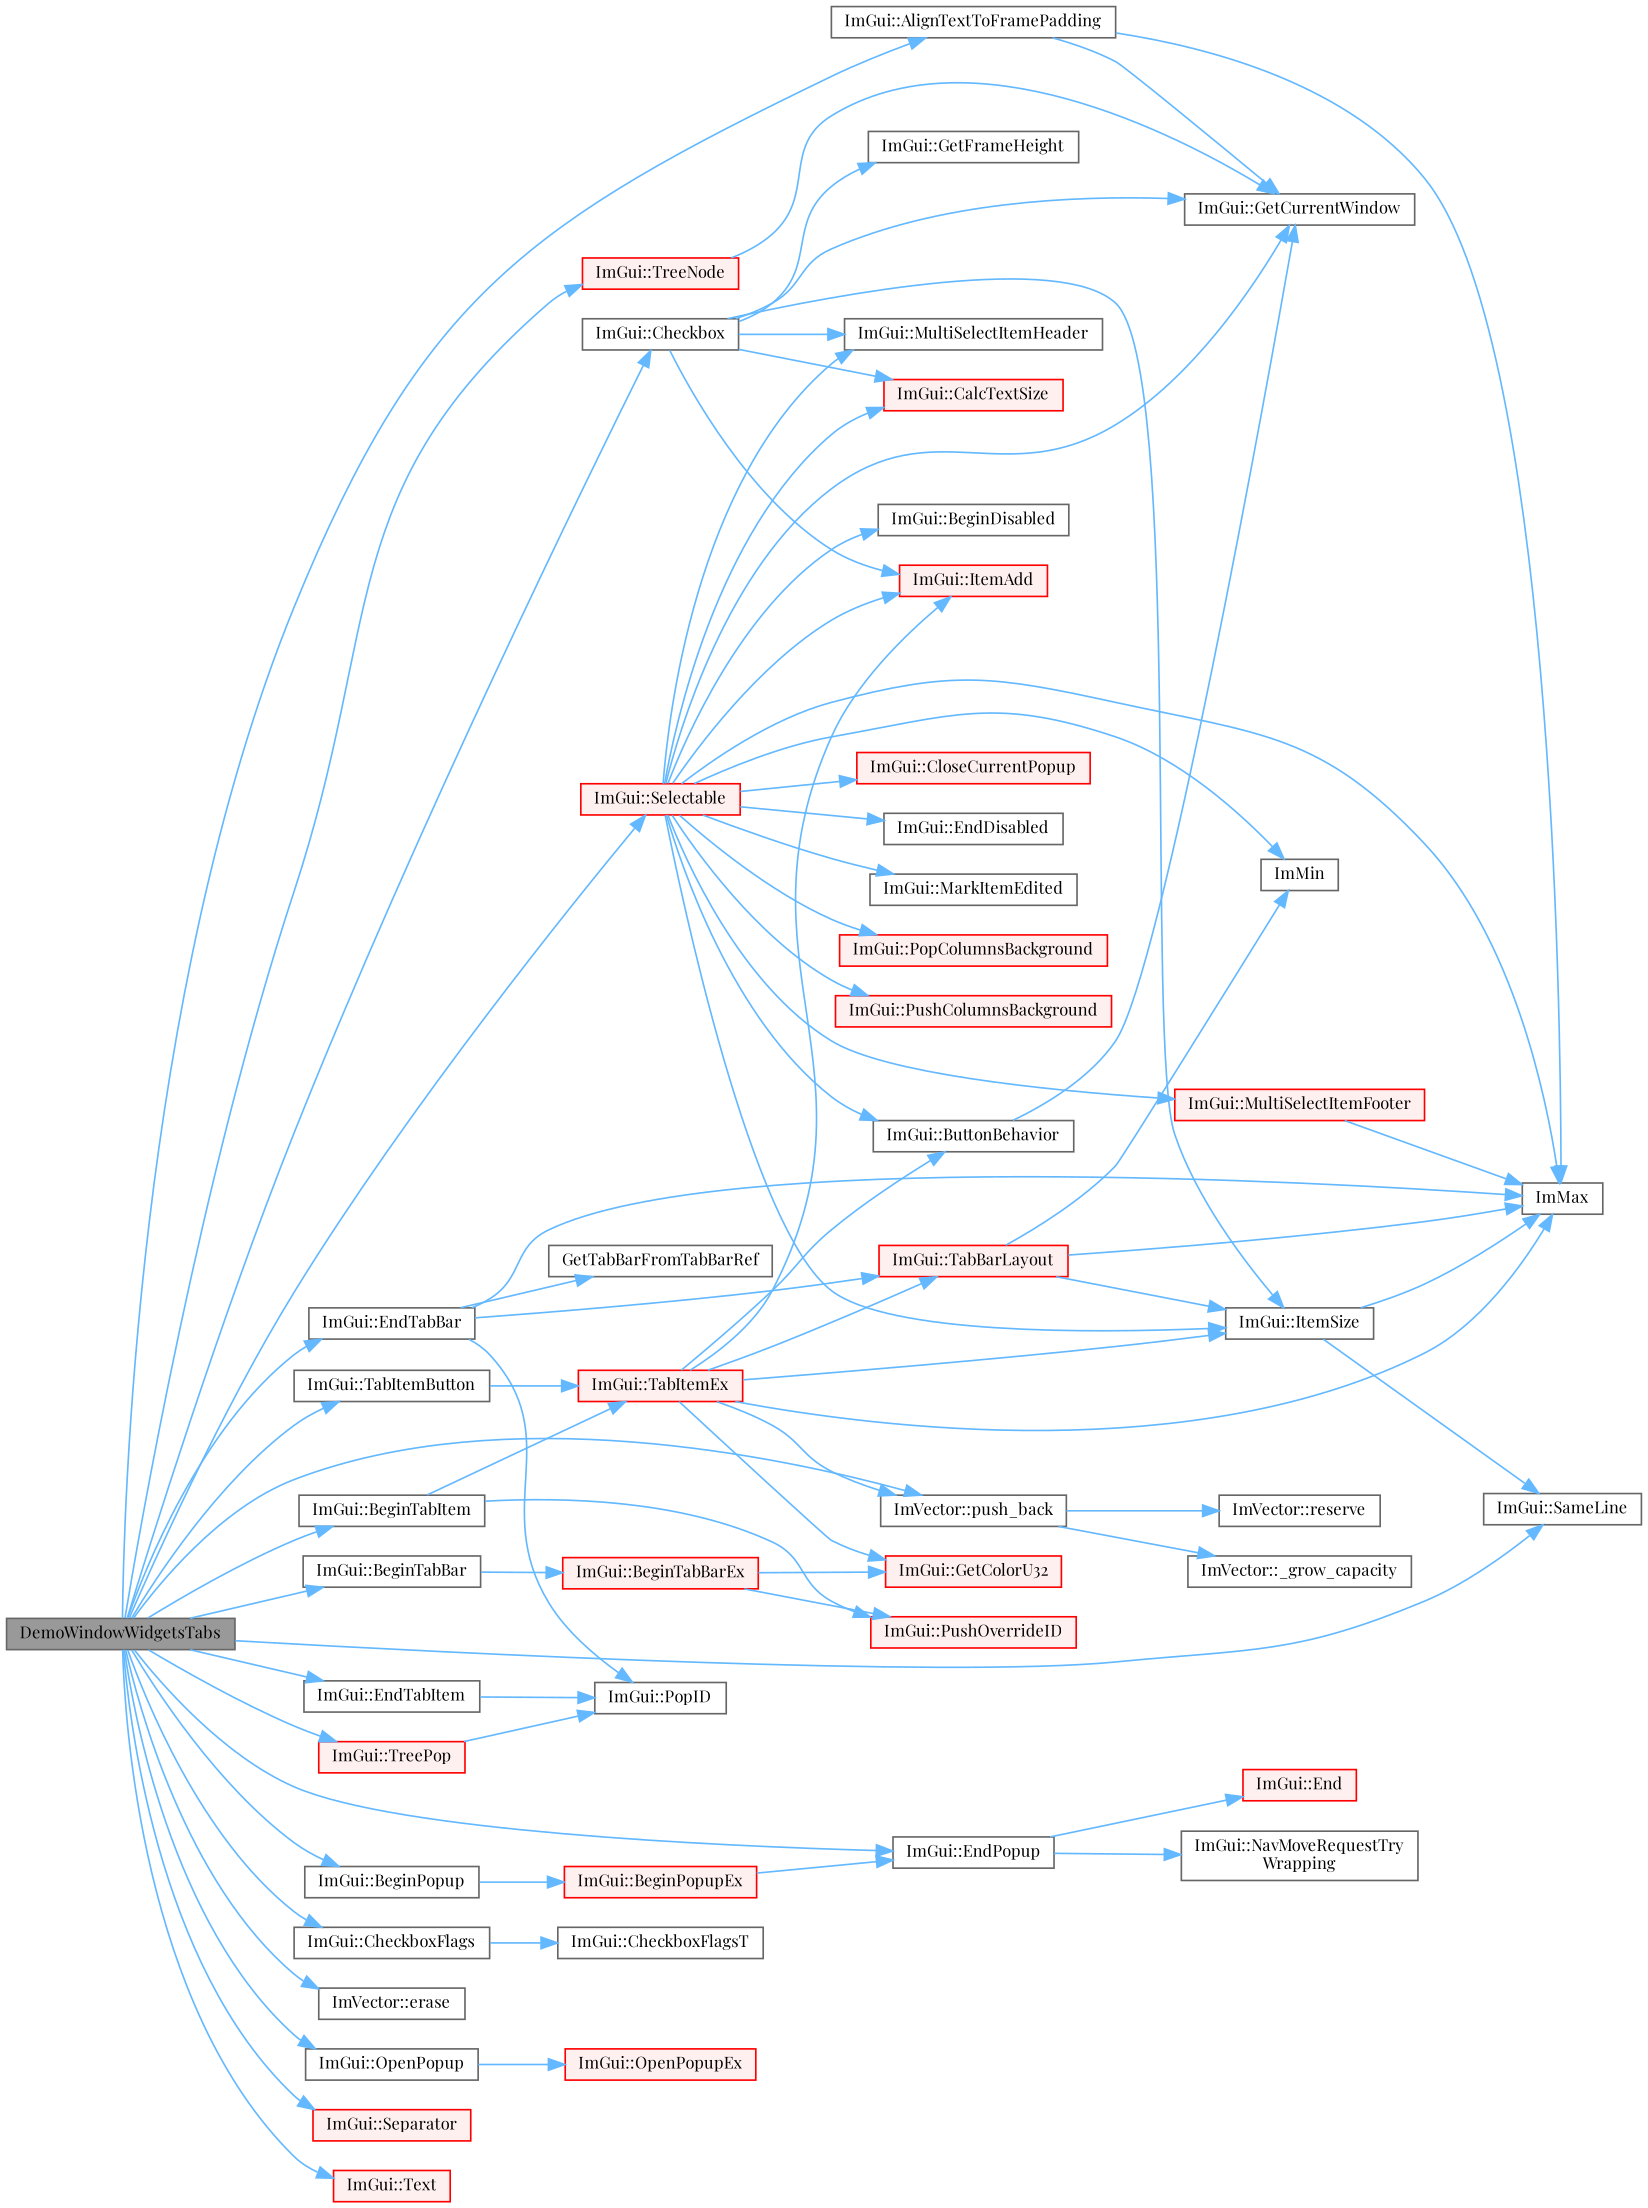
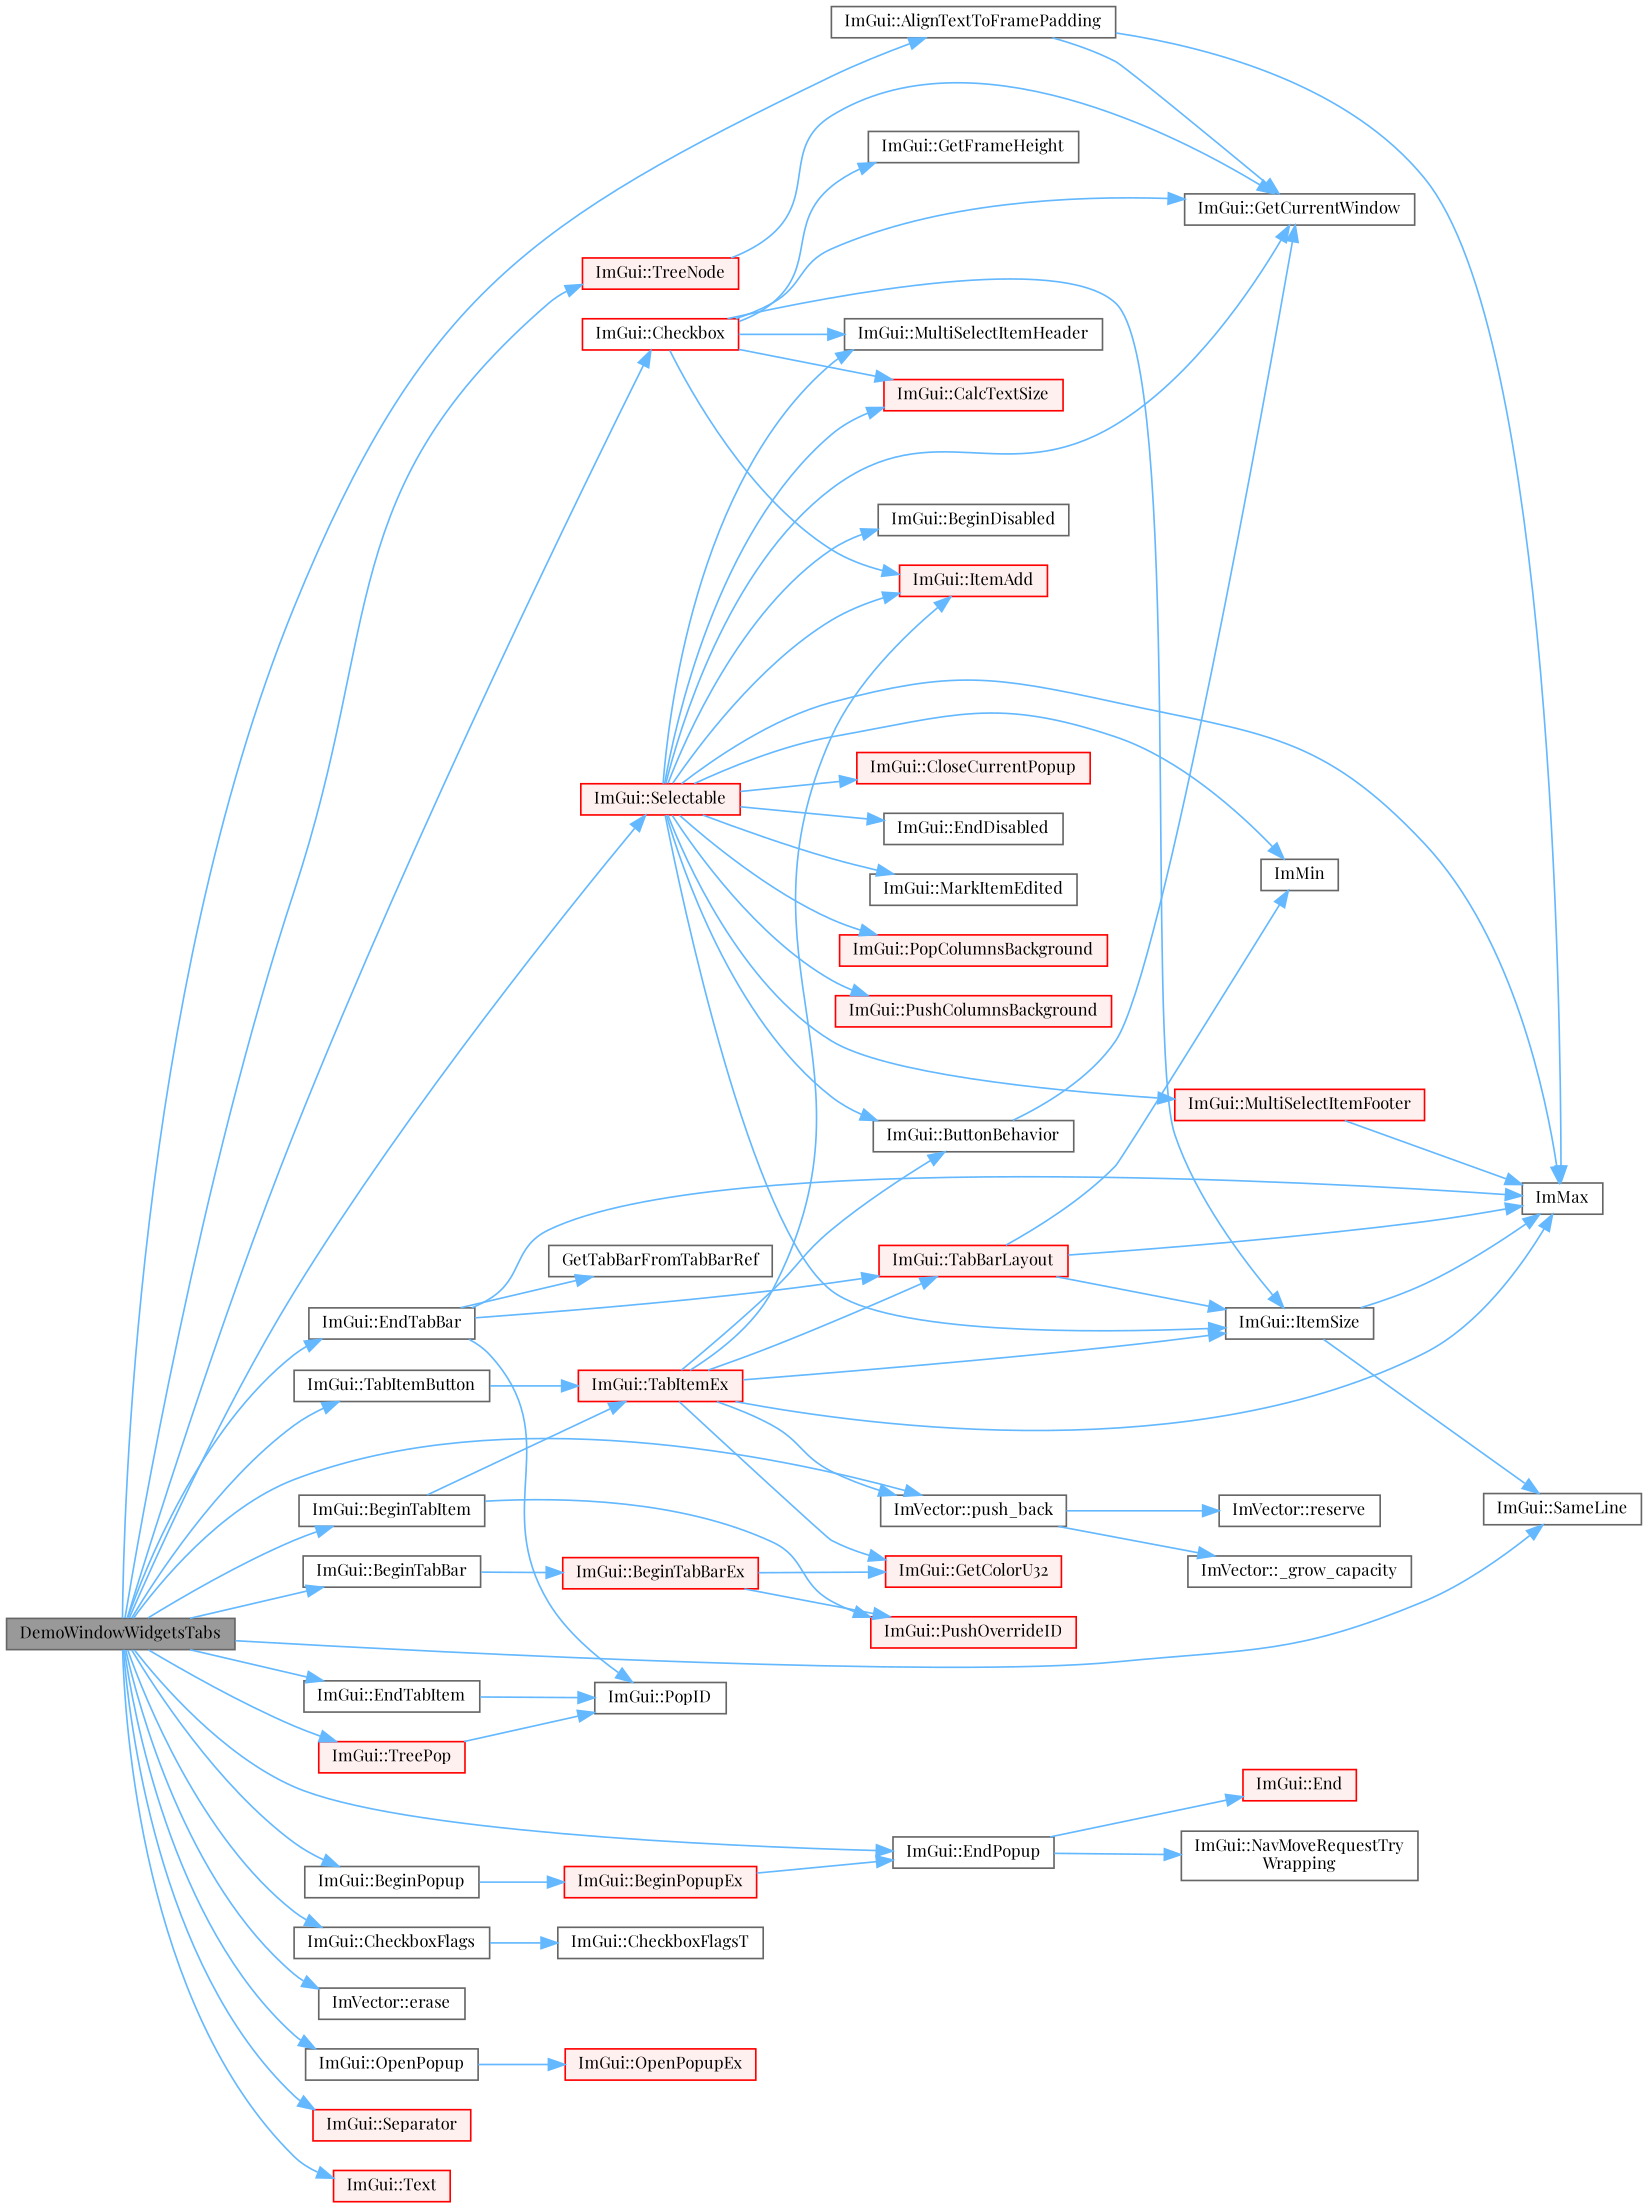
(661, 334) -> (661, 334)
